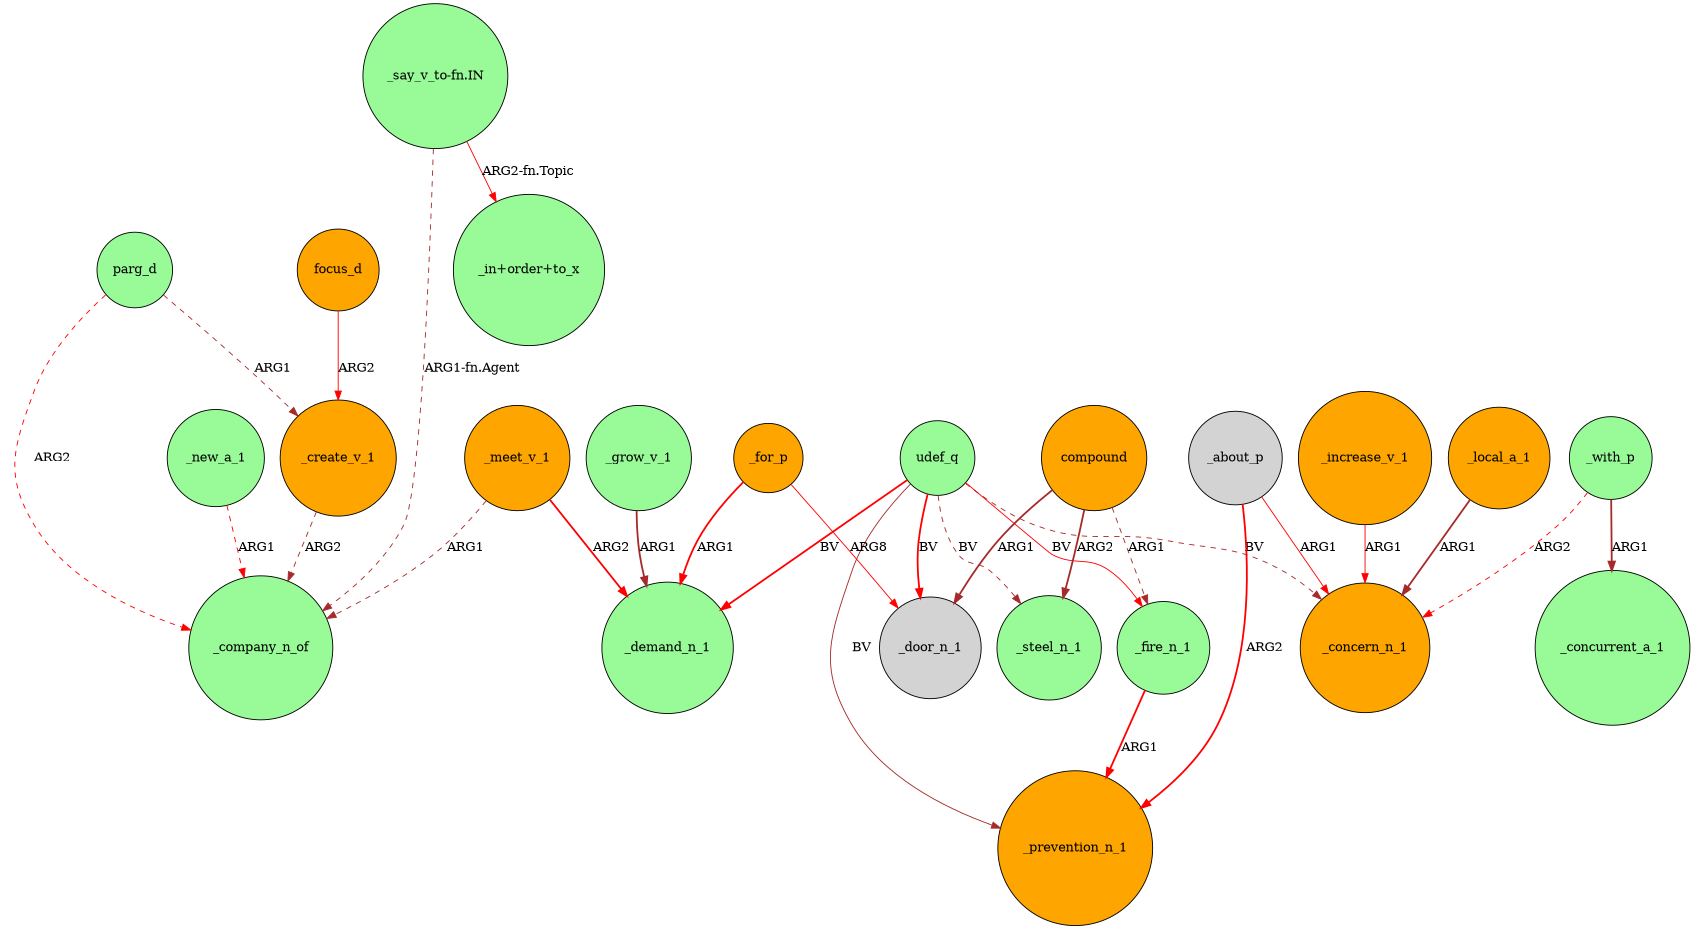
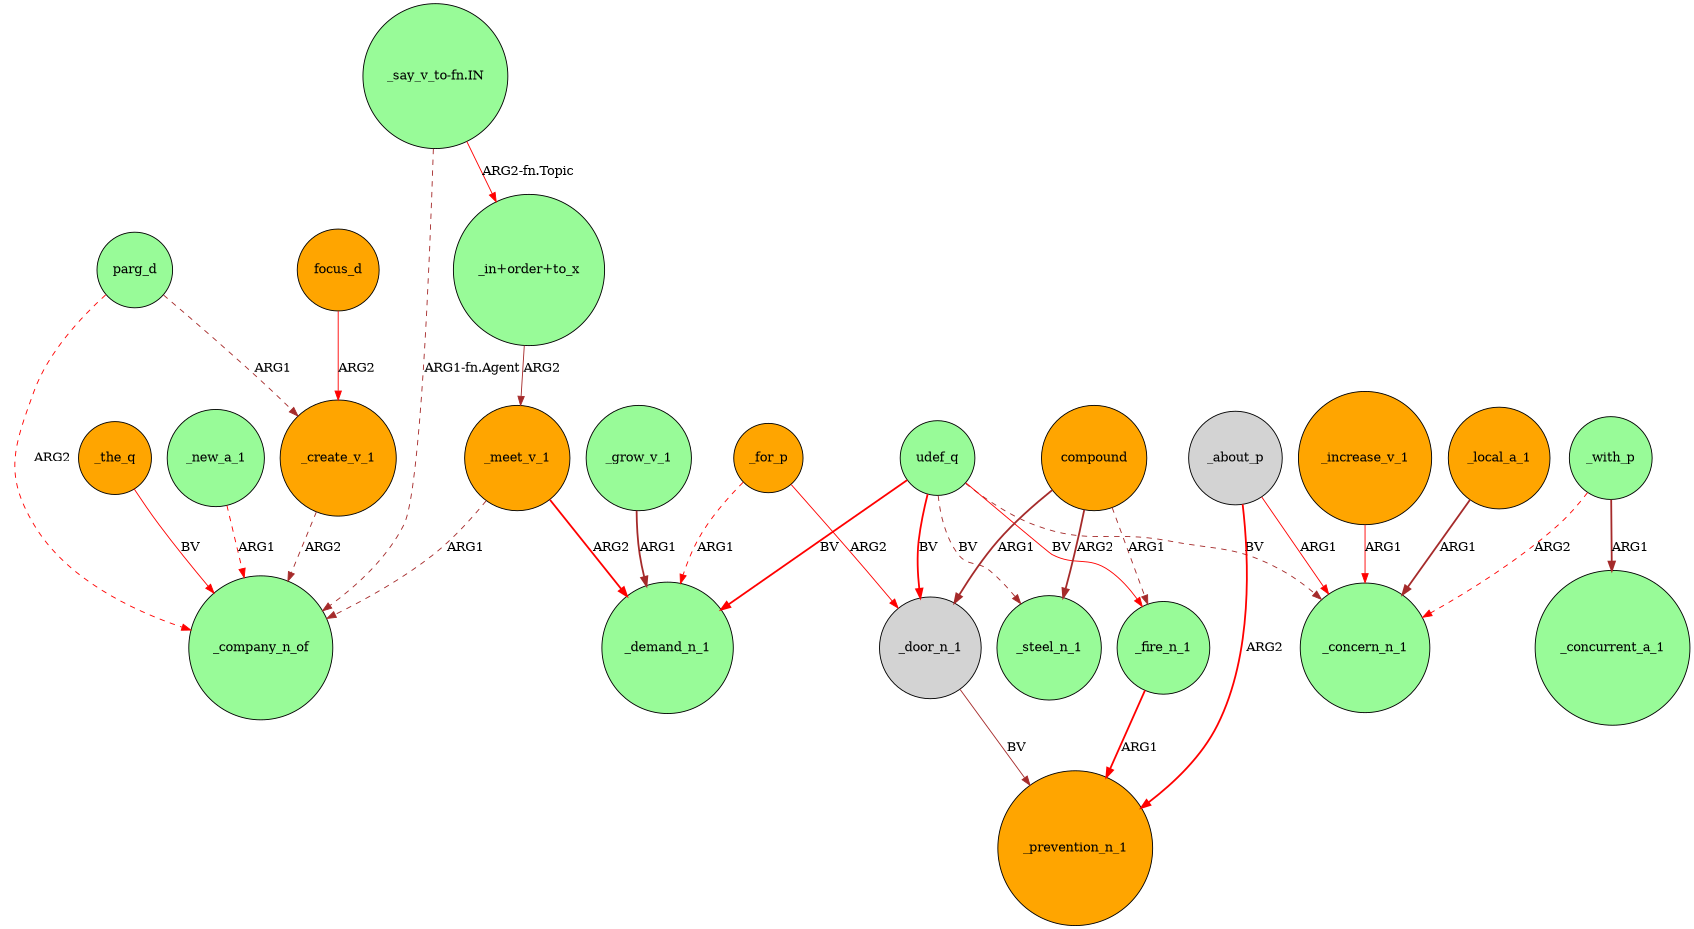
none -> (523, 371)
none -> (115, 458)
(707, 525) -> (707, 525)
(869, 548) -> (869, 548)
(1365, 648) -> (1365, 648)
(834, 683) -> (992, 734)
